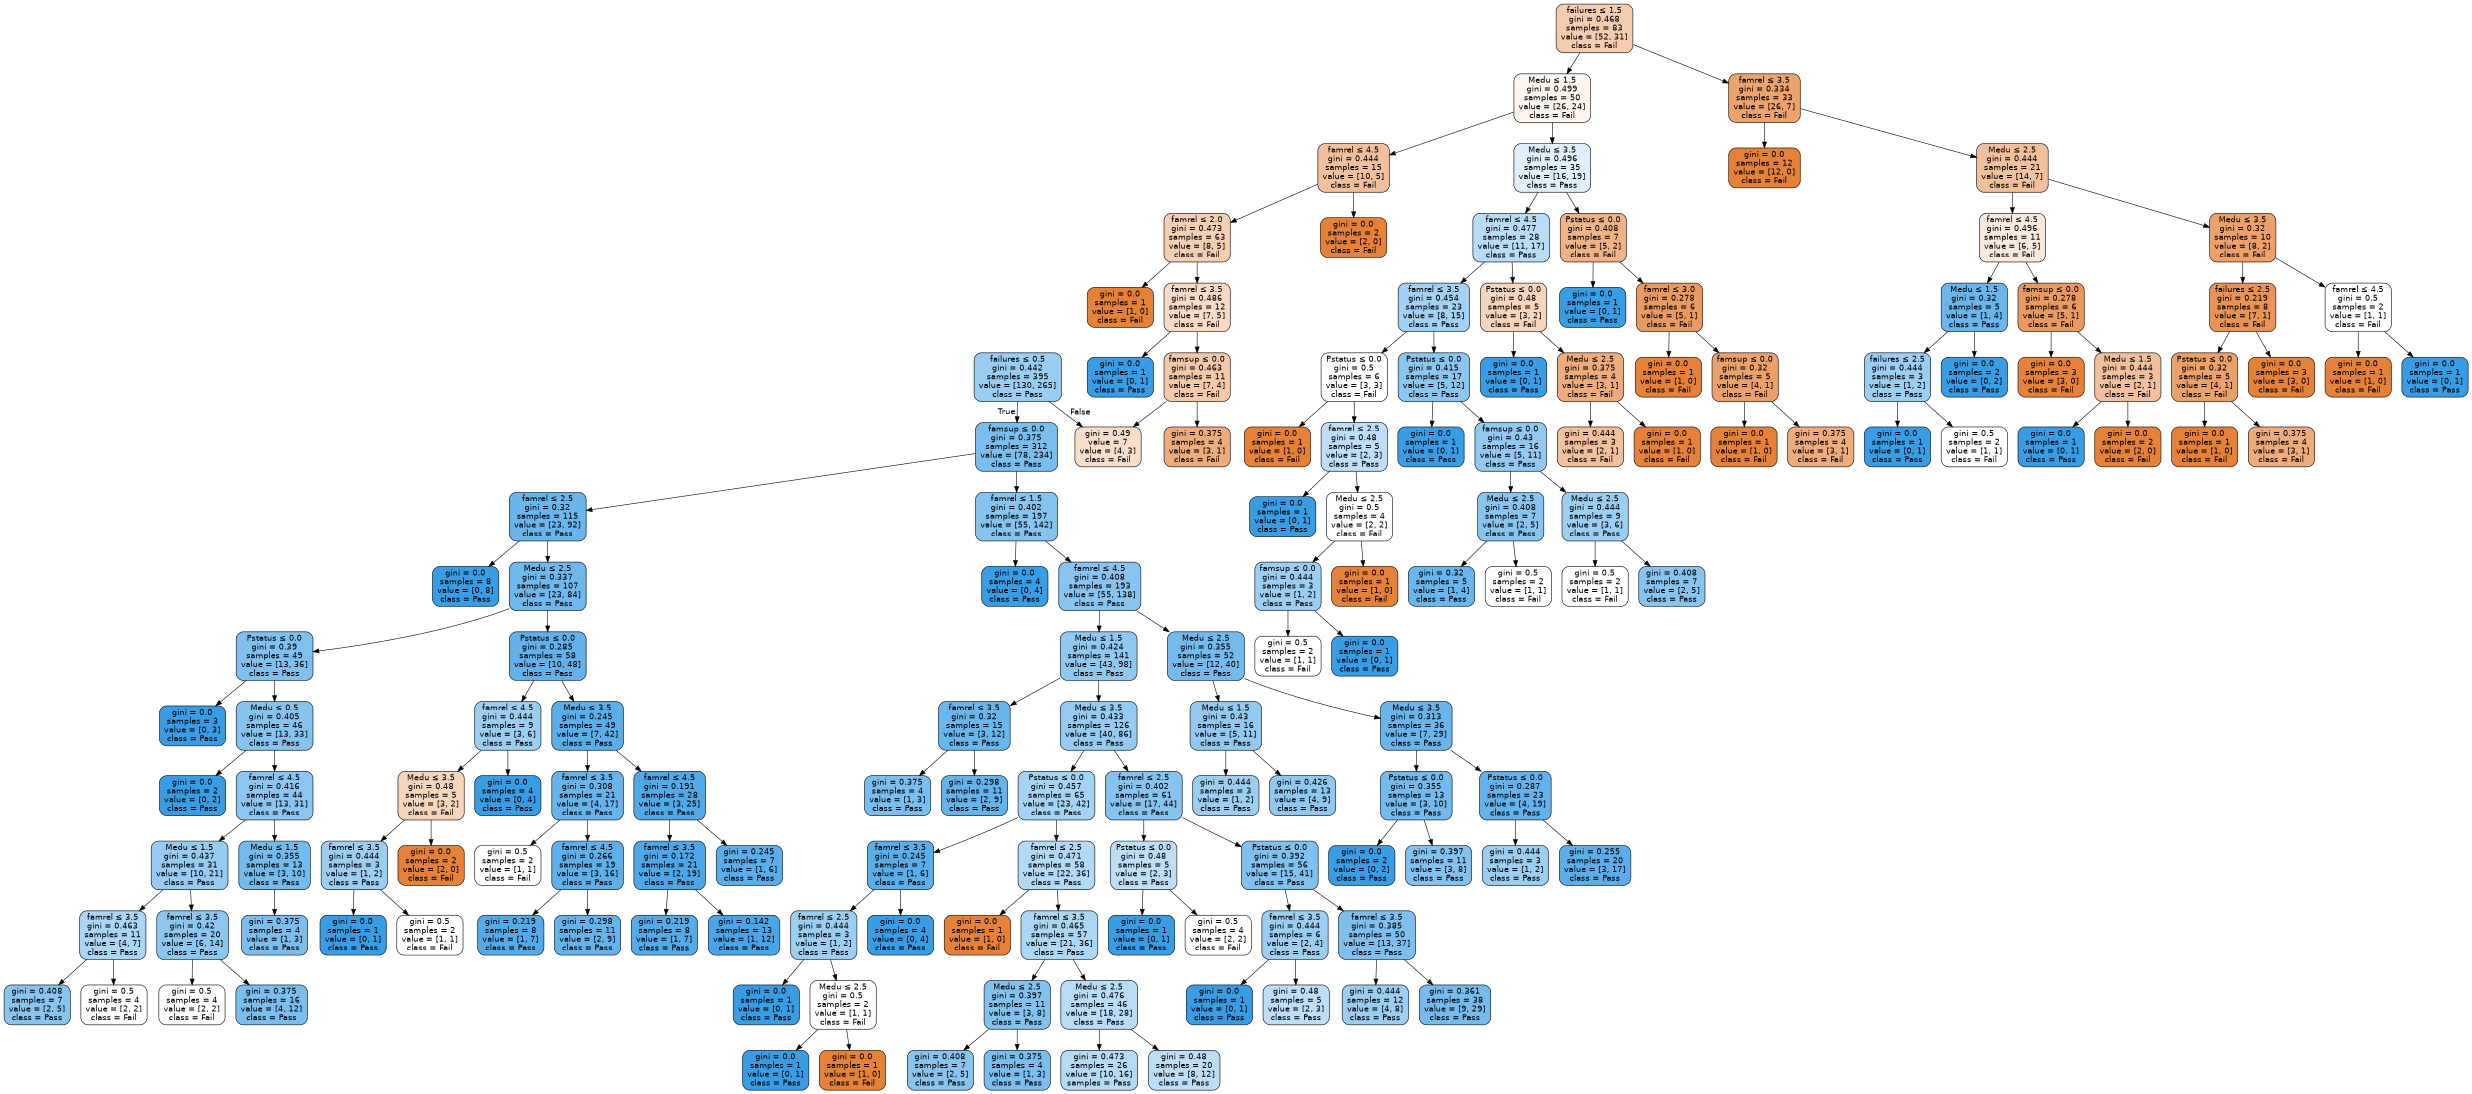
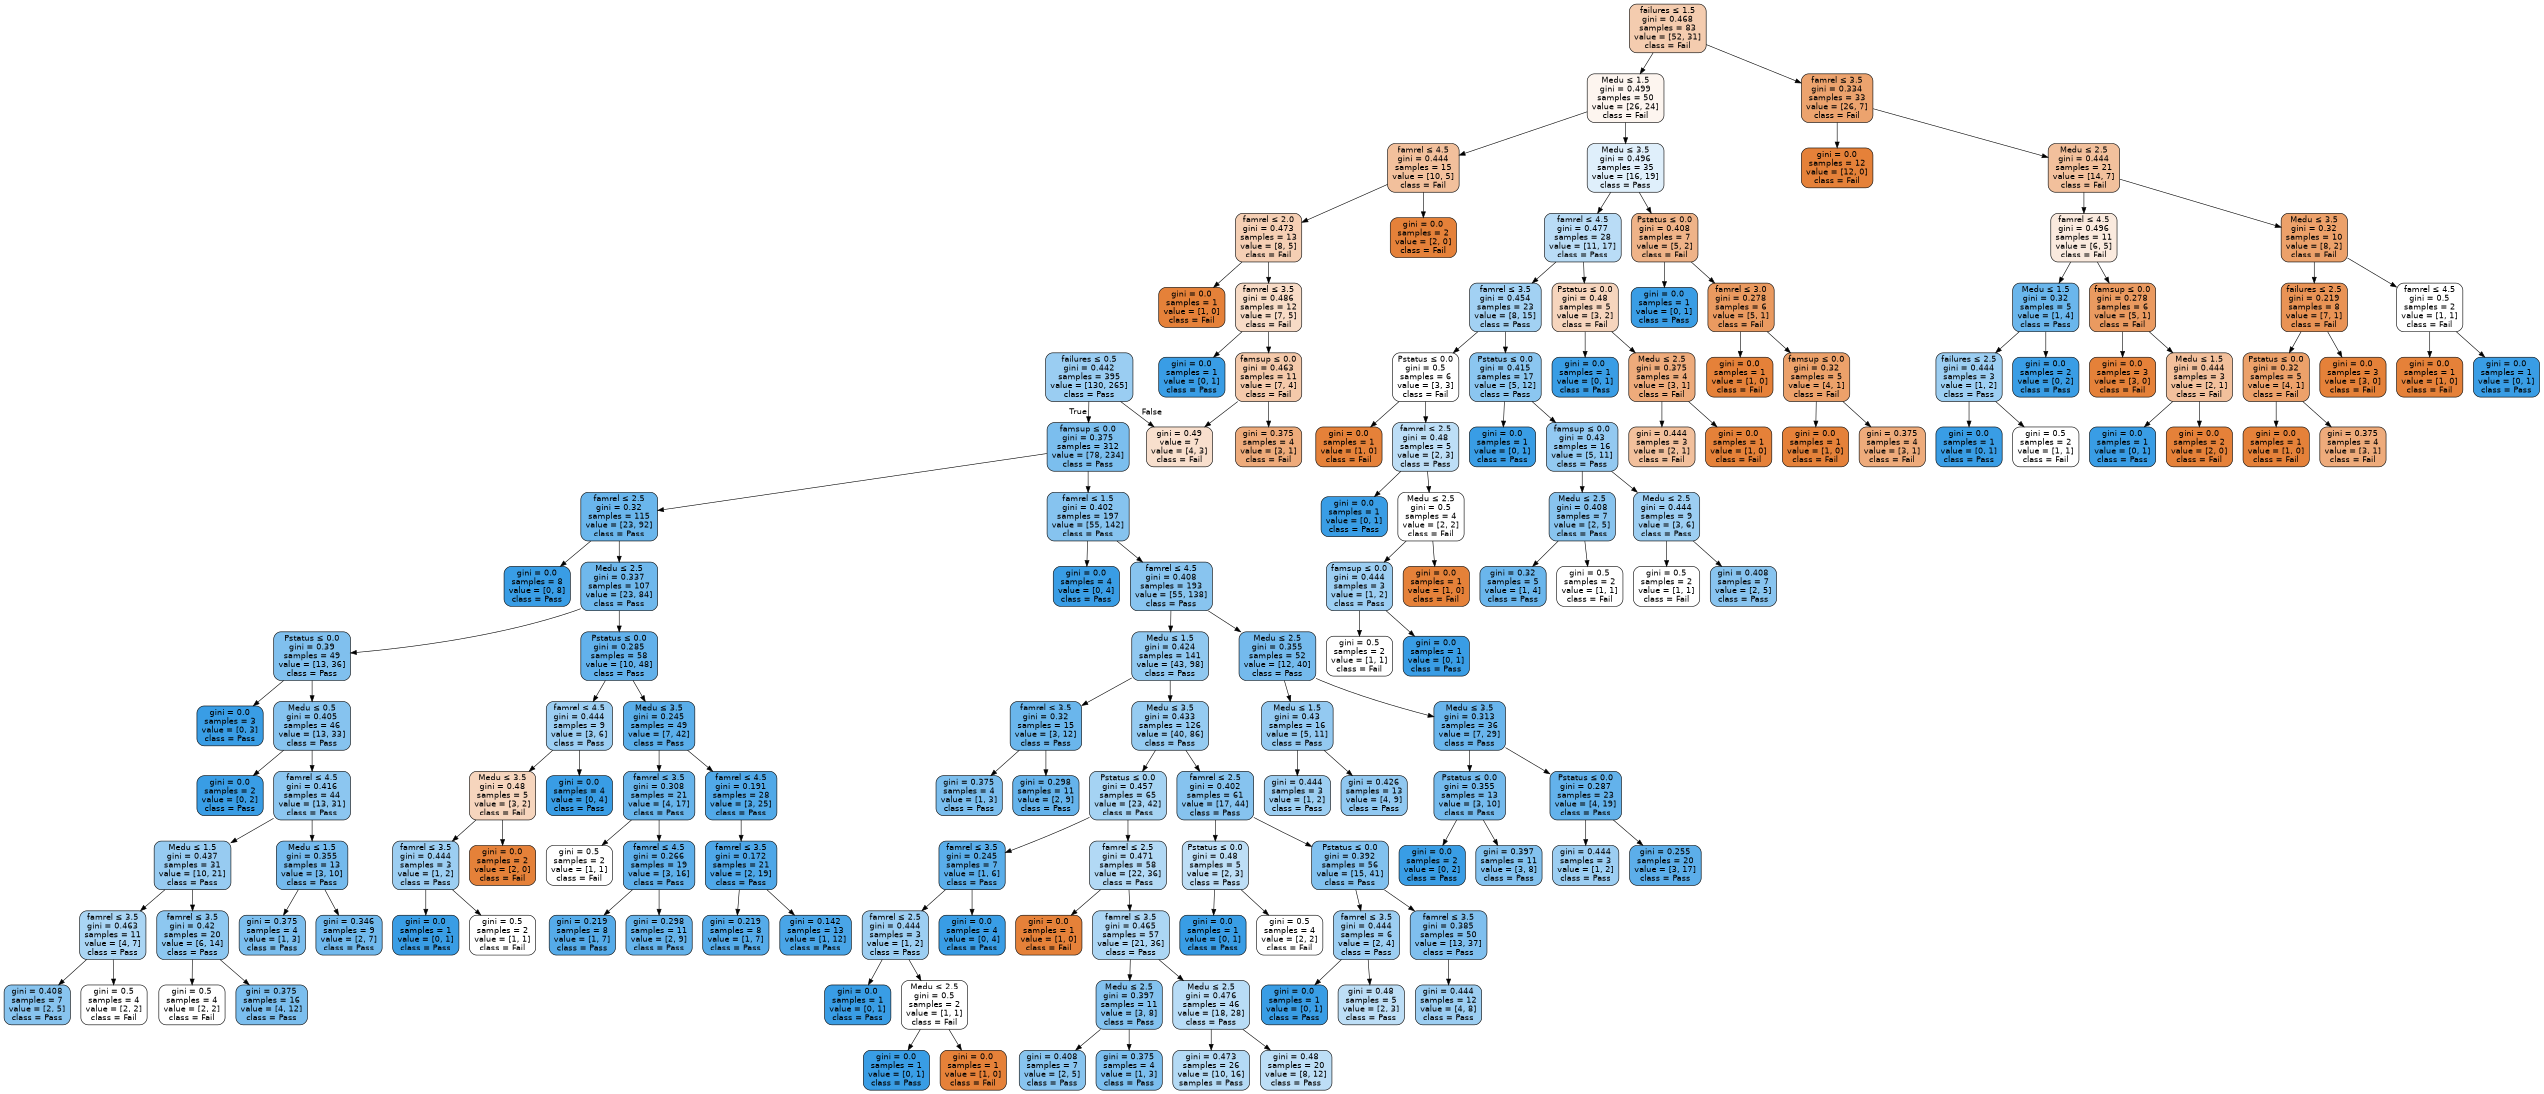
(1197, 237) -> (1269, 237)
(749, 865) -> none
none -> (349, 935)
(1455, 1005) -> none
